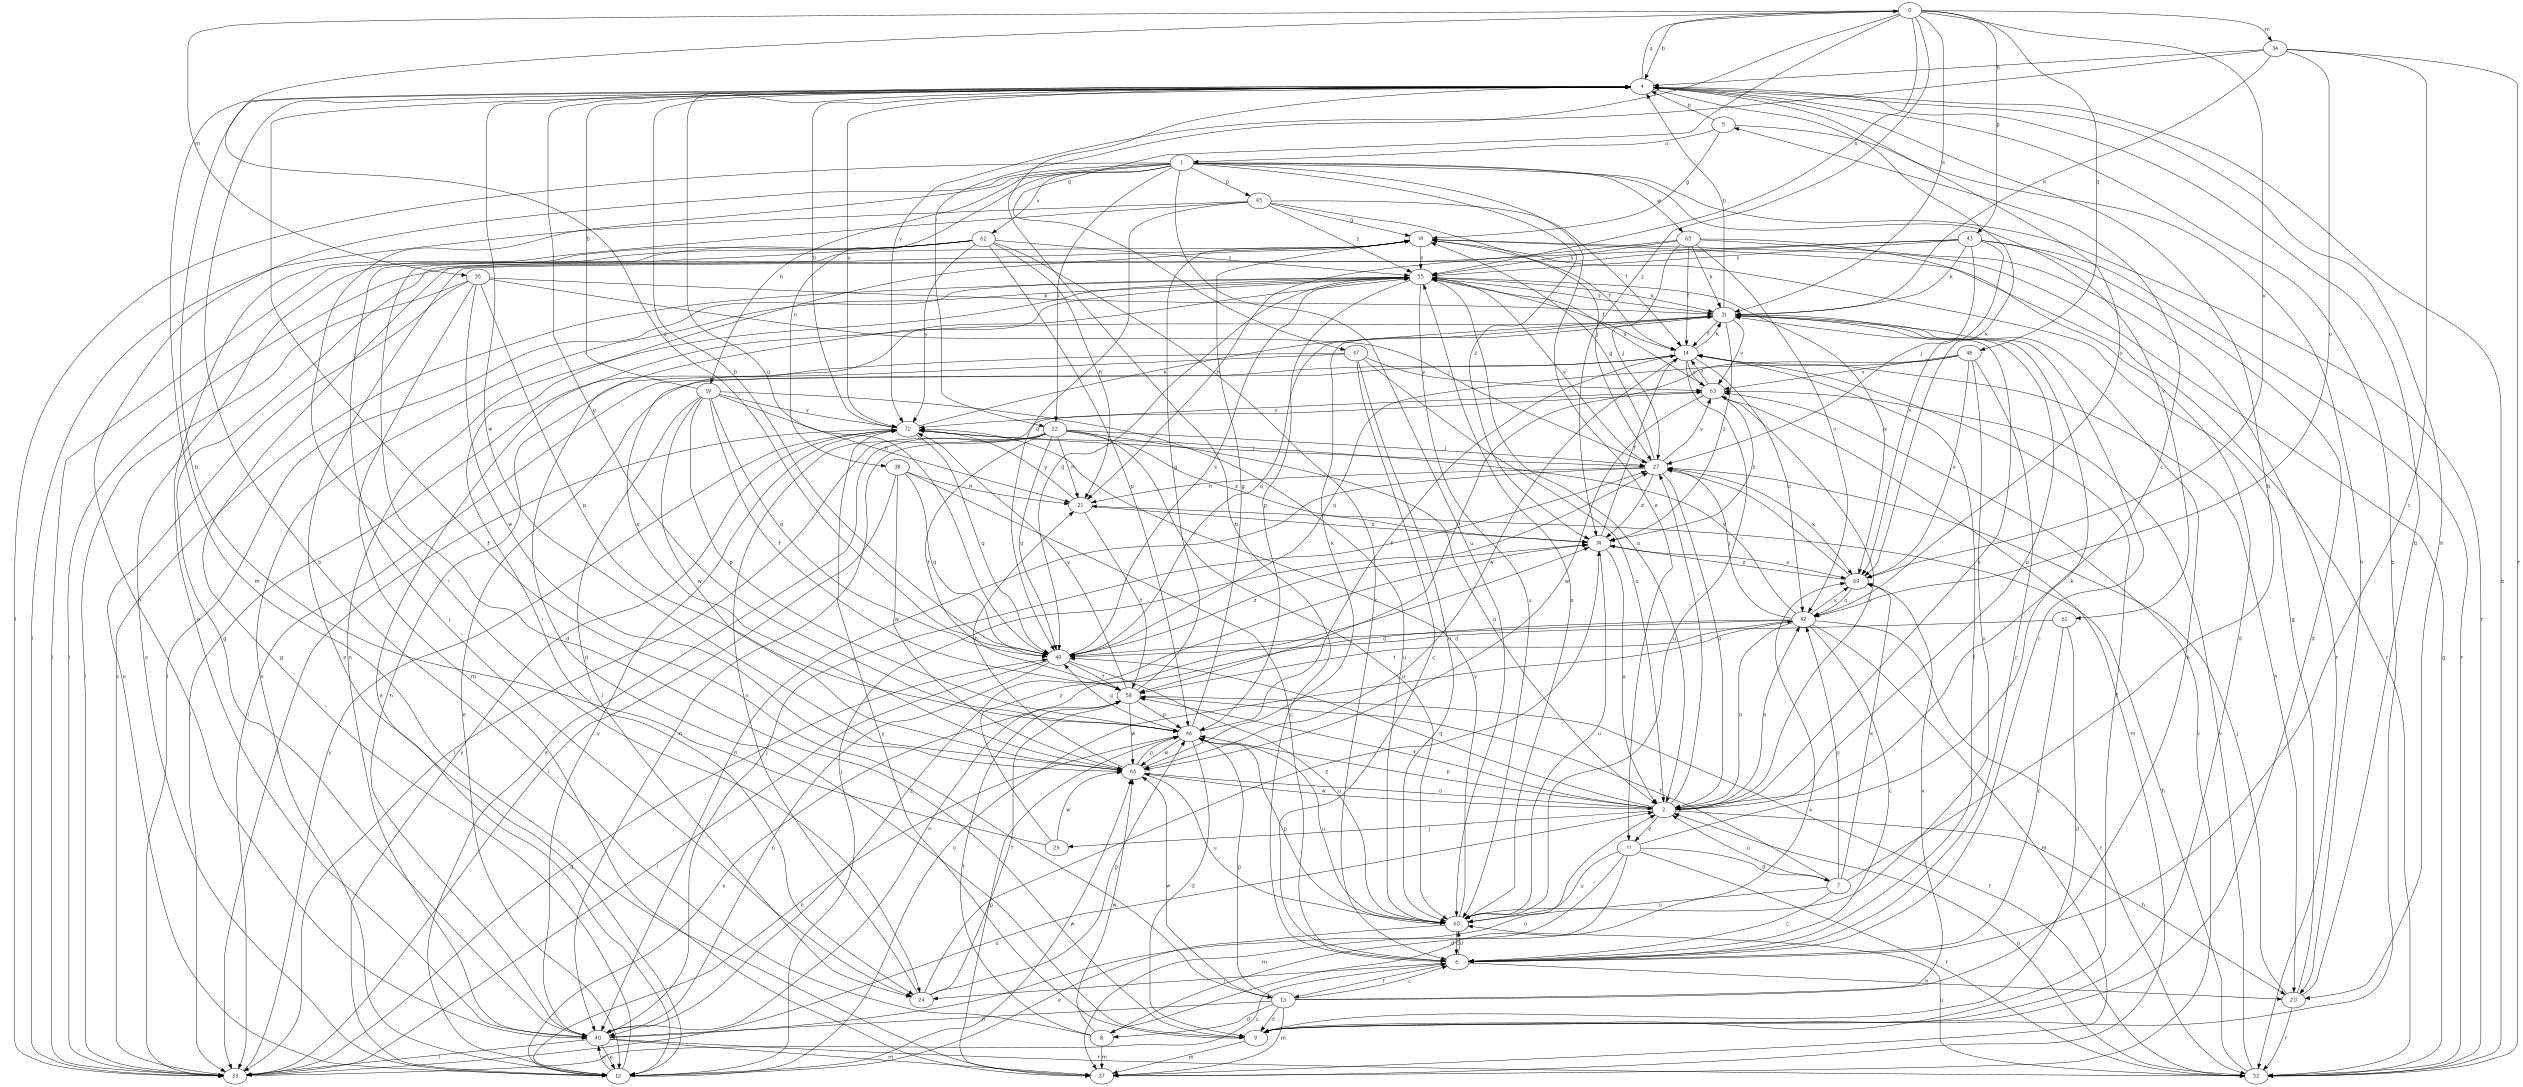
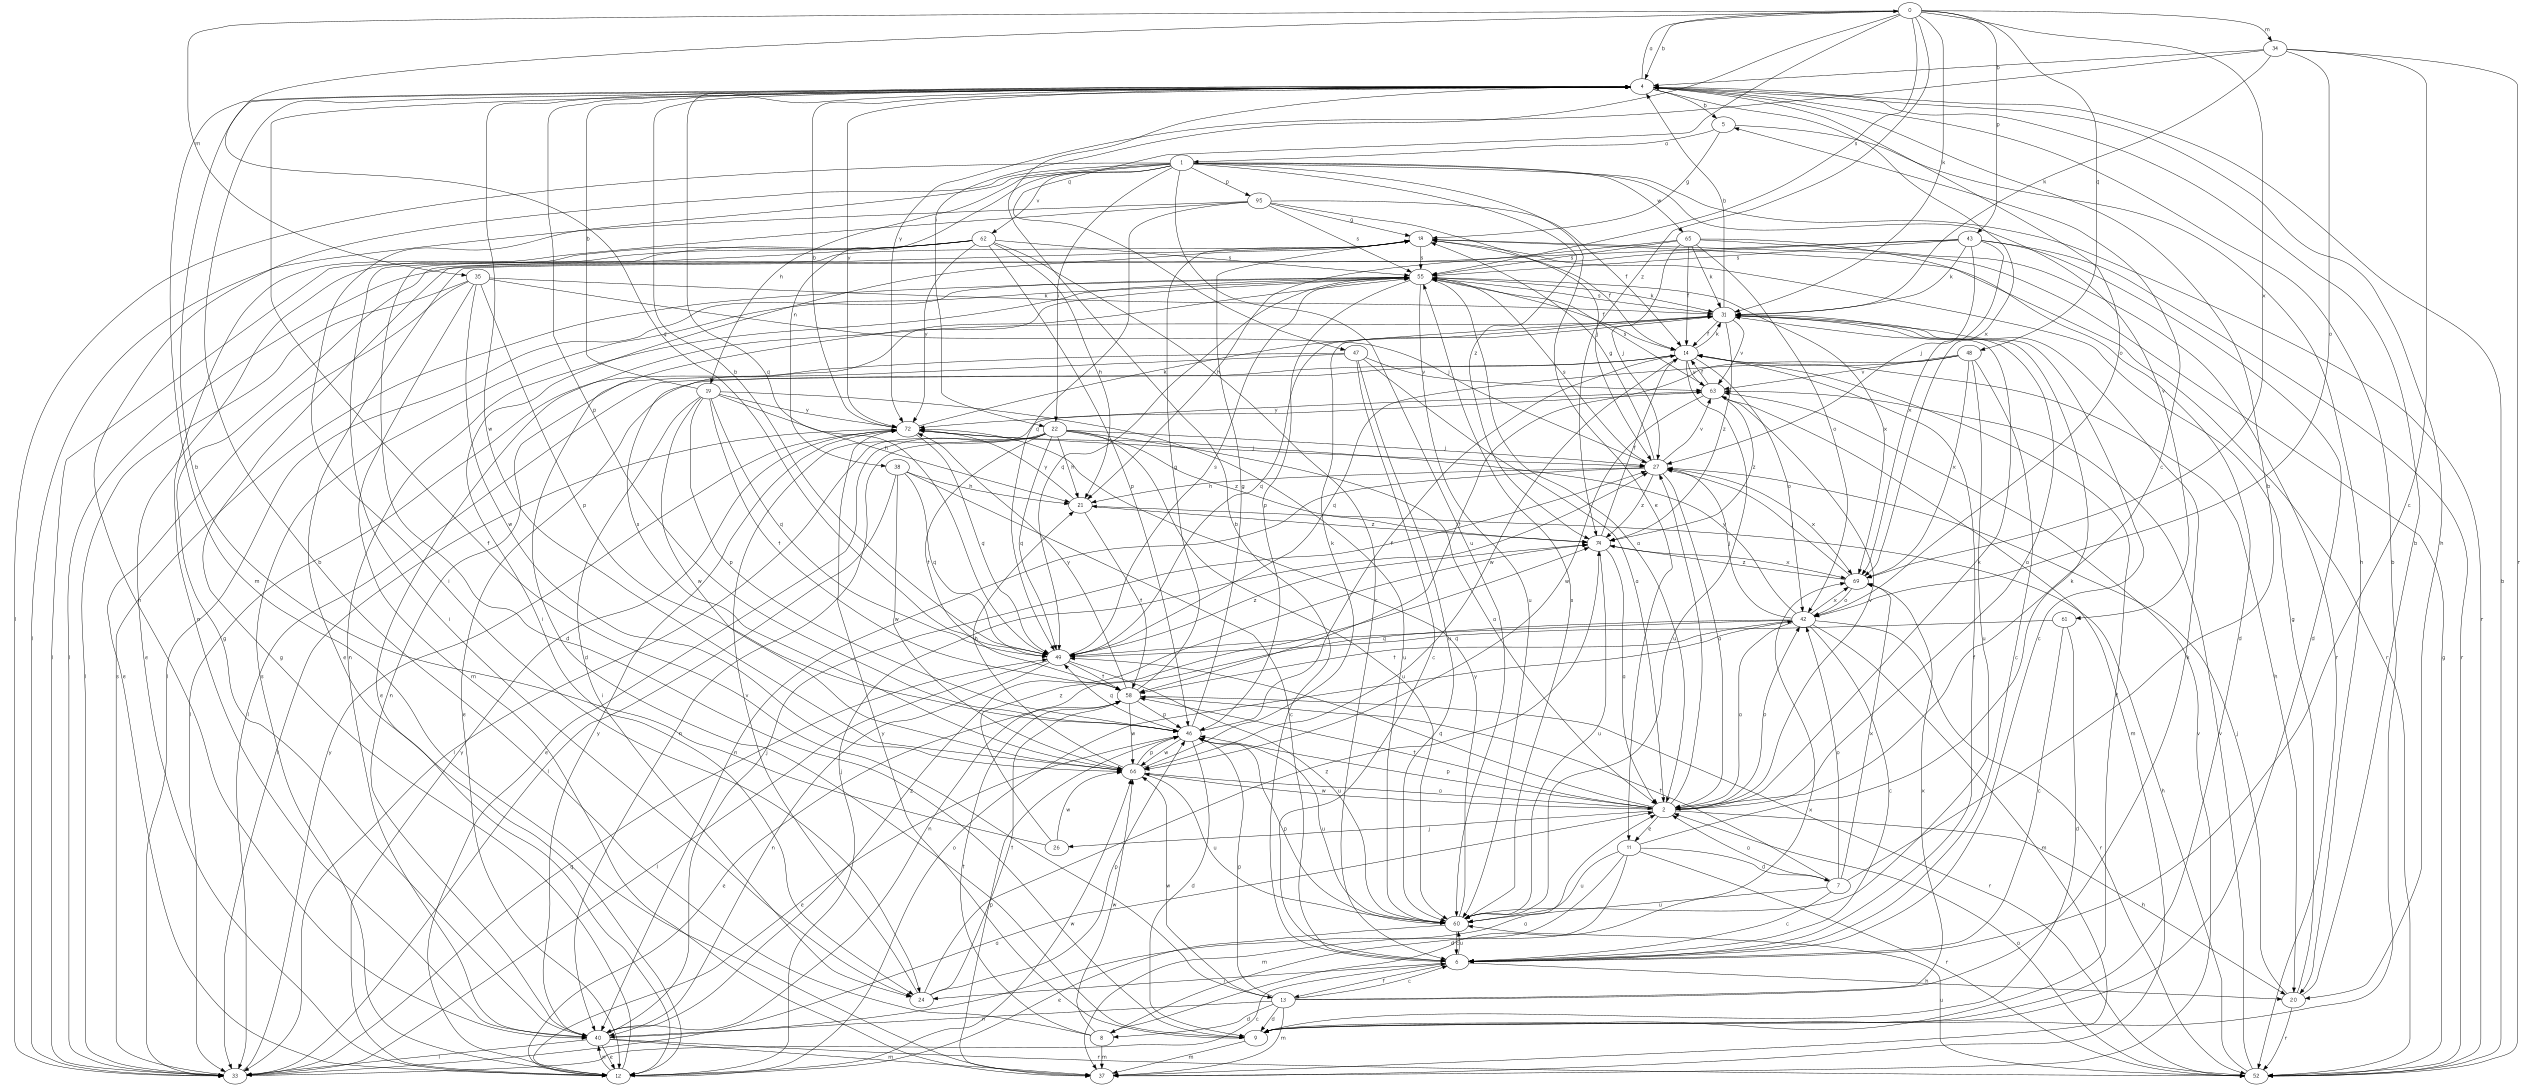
(1685, 107) -> (1689, 101)
